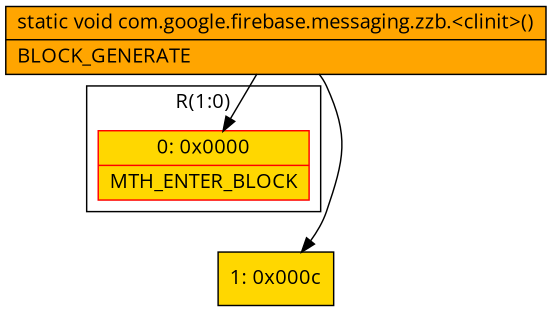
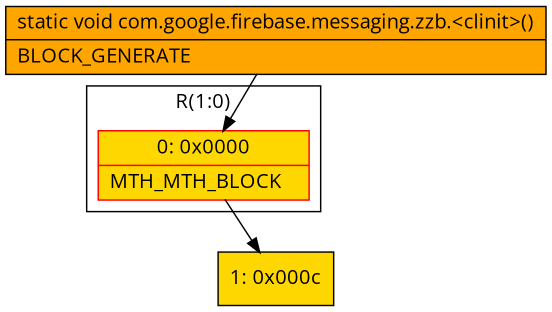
(341, 158) -> (239, 221)
(204, 182) -> (196, 182)
